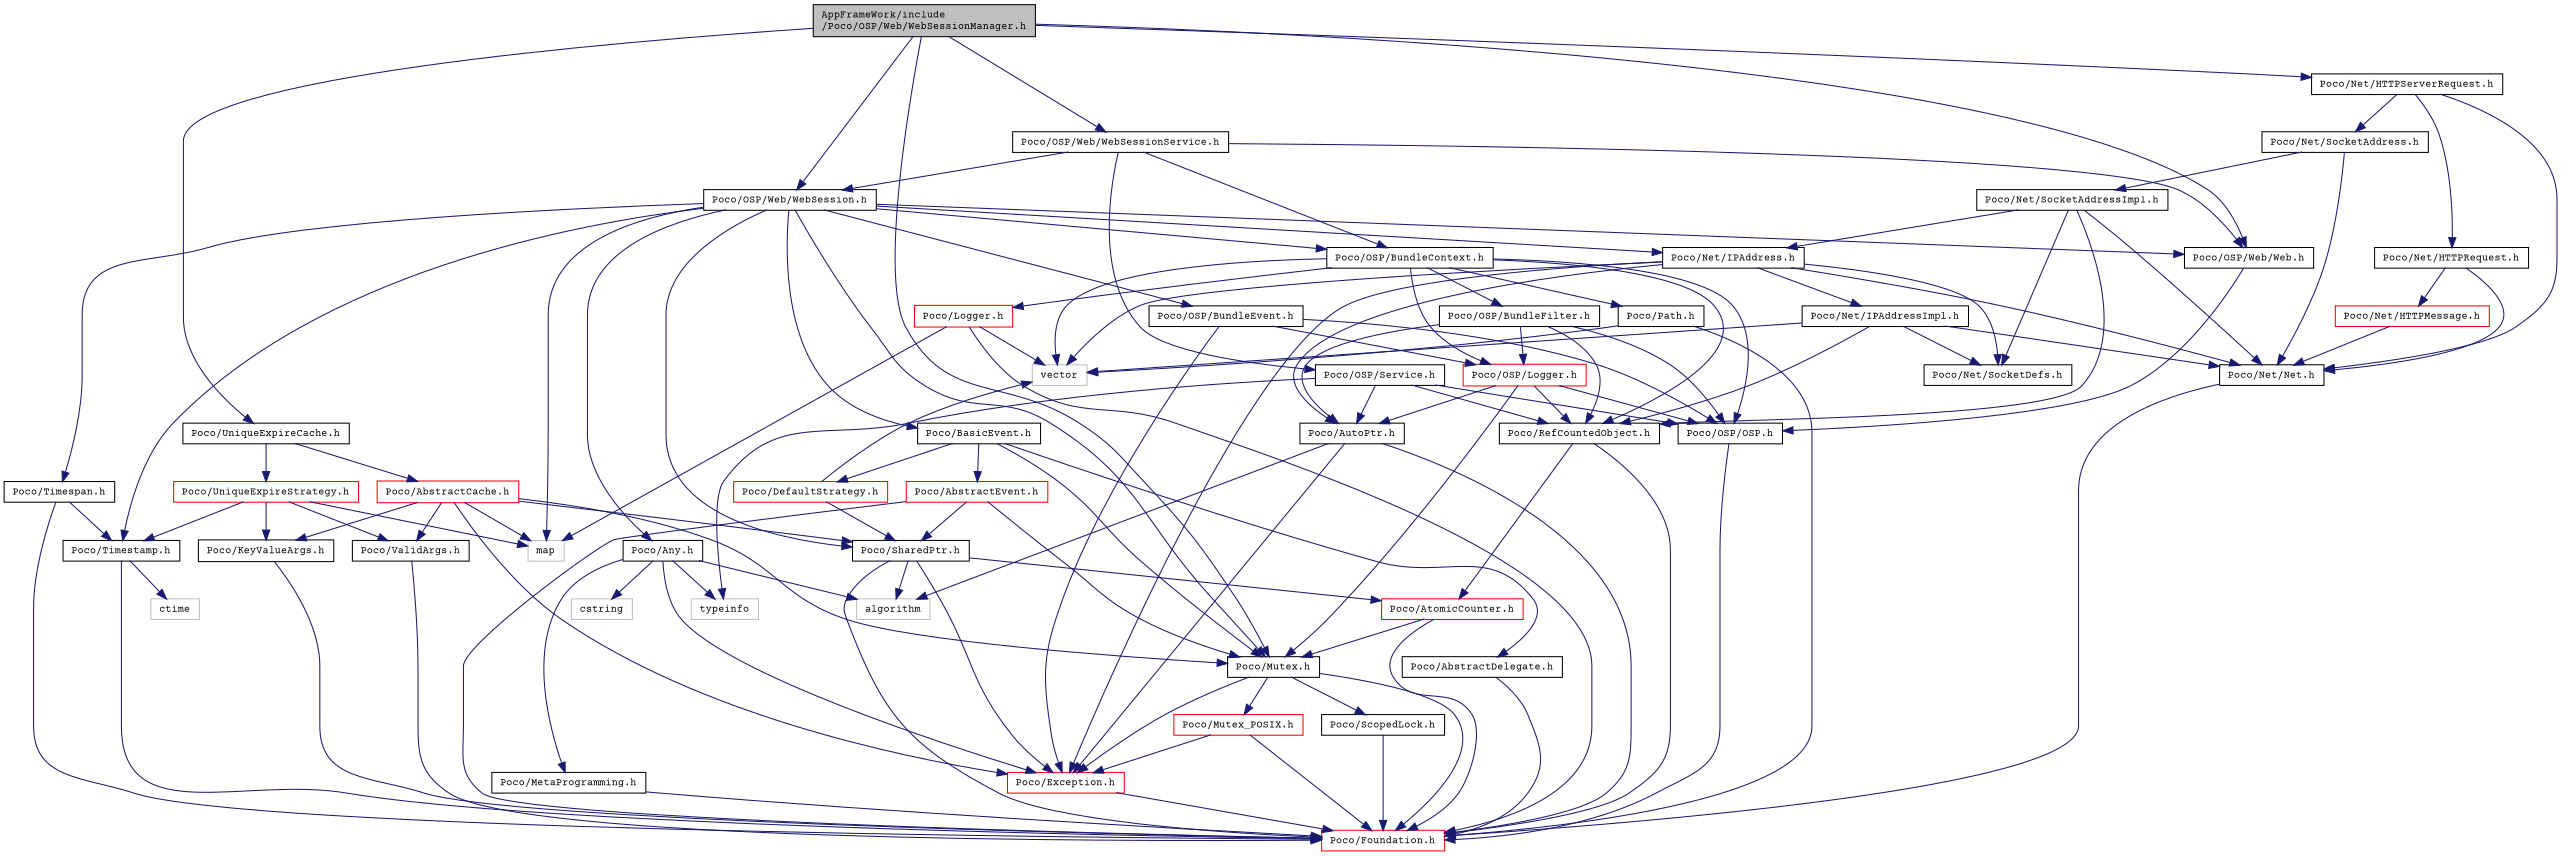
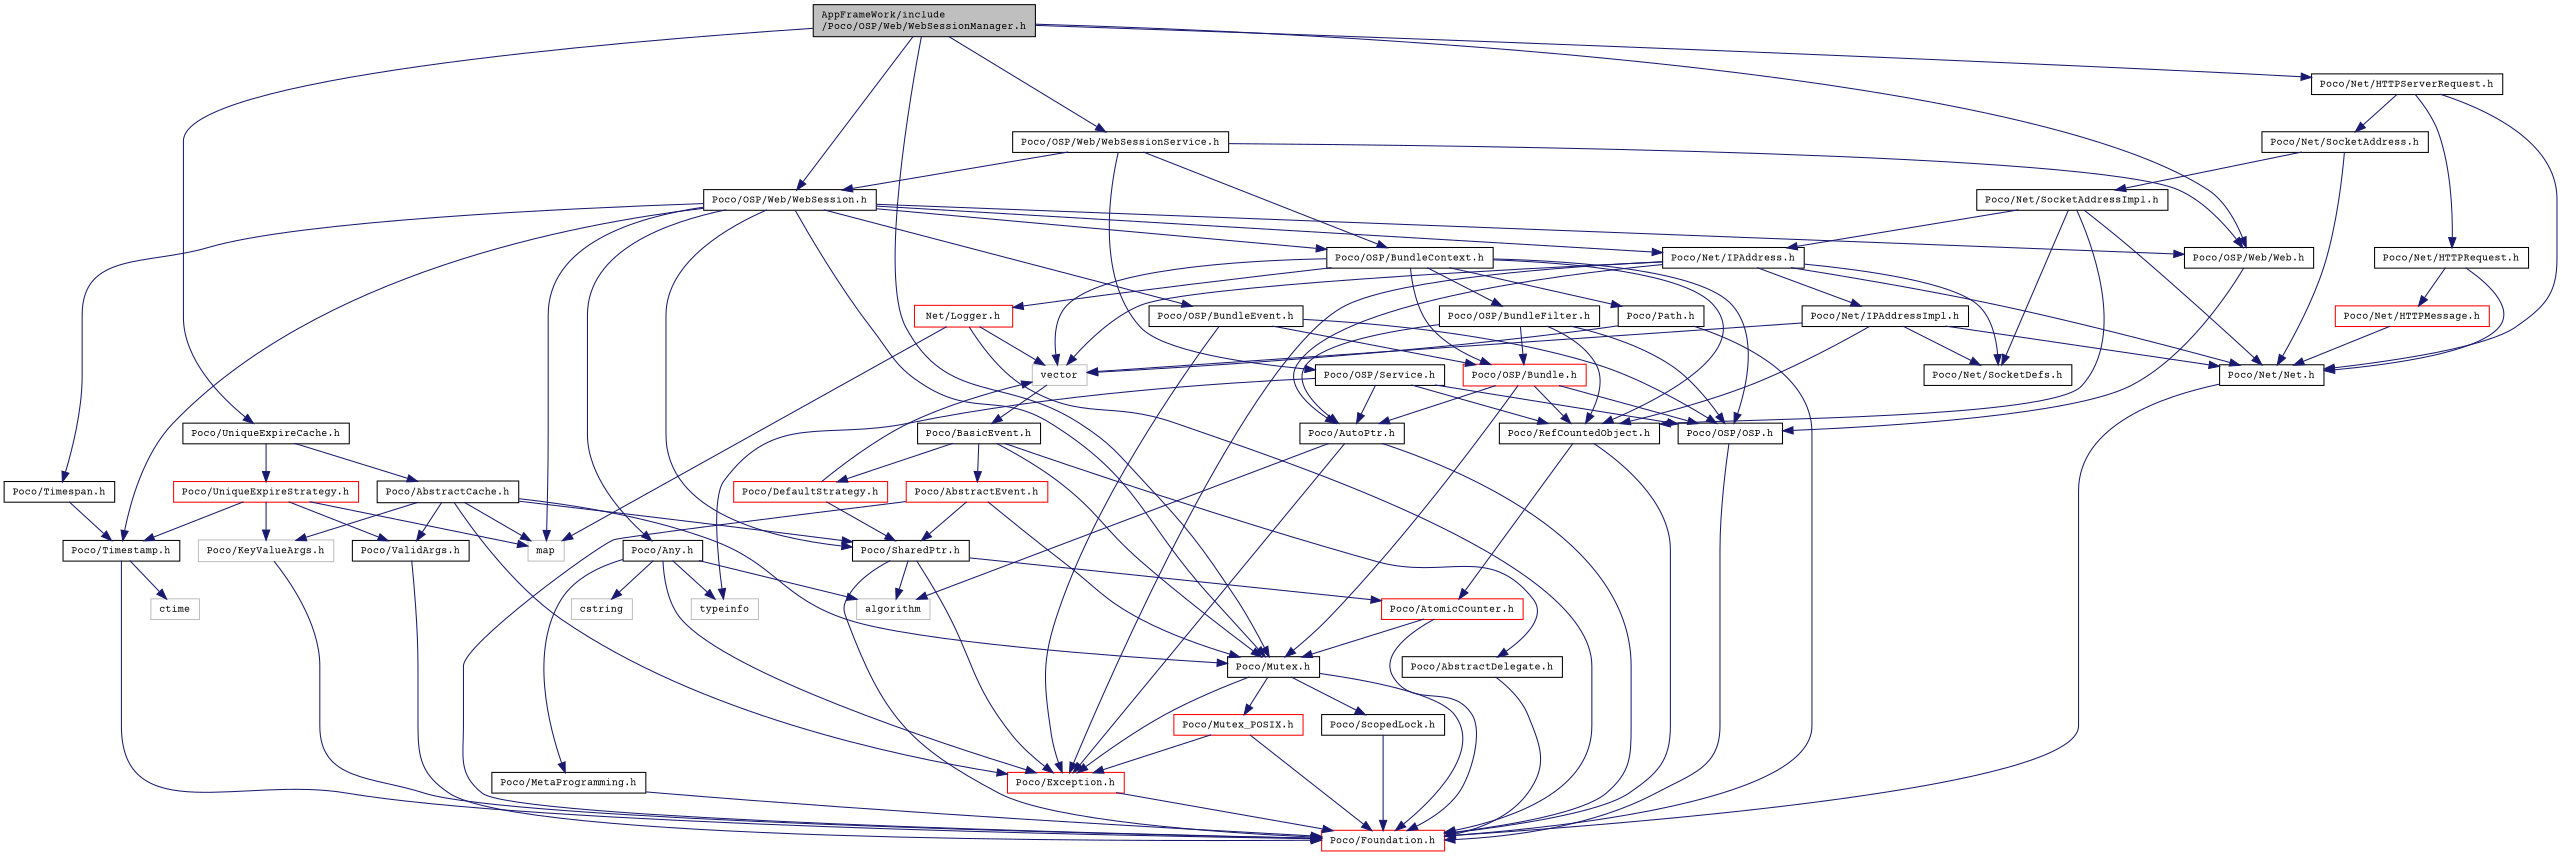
(964, 316) -> (964, 316)
(804, 345) -> (1024, 401)
(1525, 375) -> (1525, 375)
(448, 492) -> (448, 492)
(266, 551) -> (266, 551)
(542, 825) -> none
